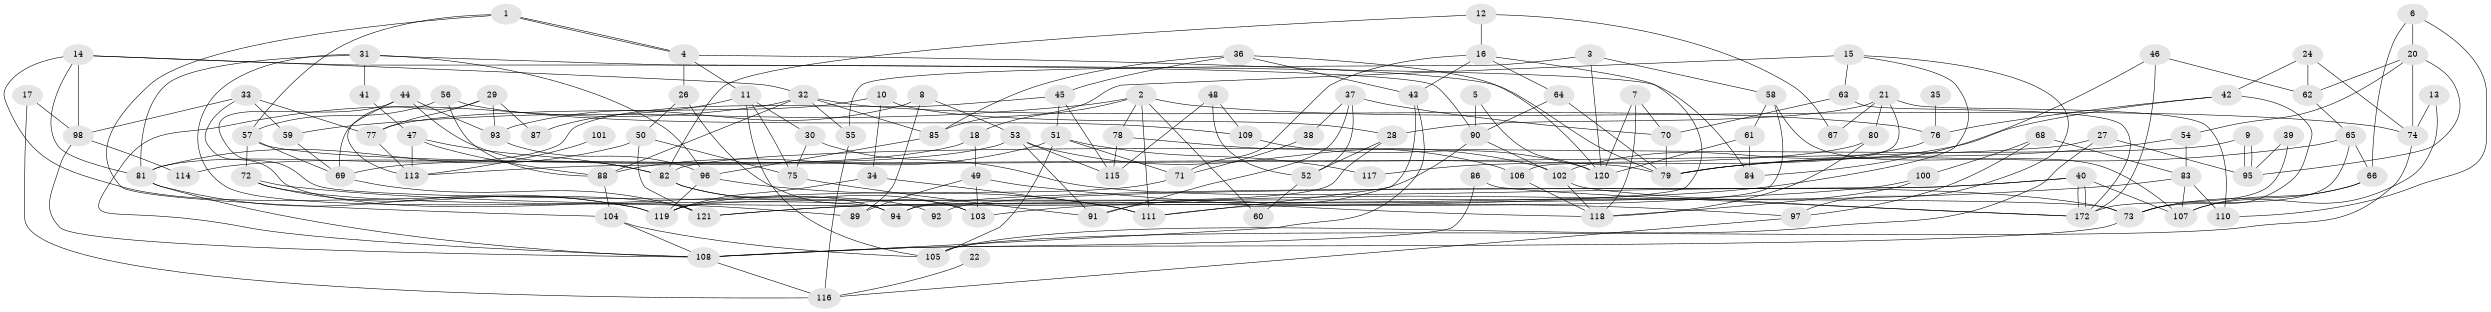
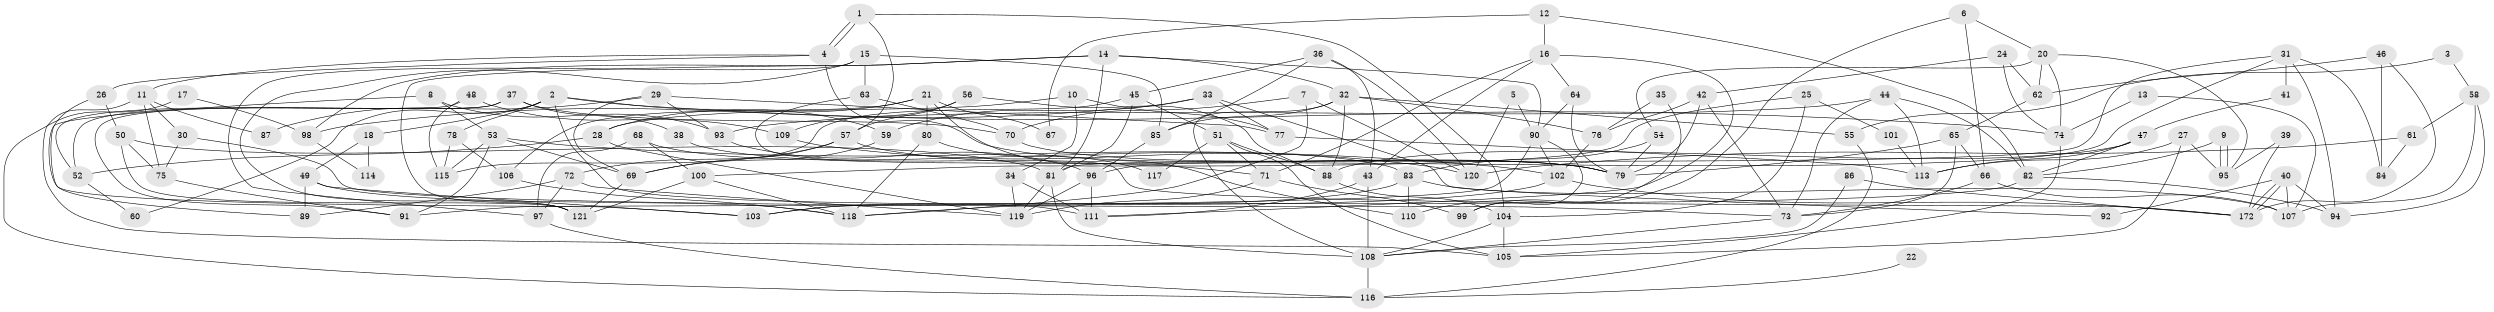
none -> (1807, 95)
(1595, 108) -> none
none -> (1462, 217)
(328, 250) -> none
